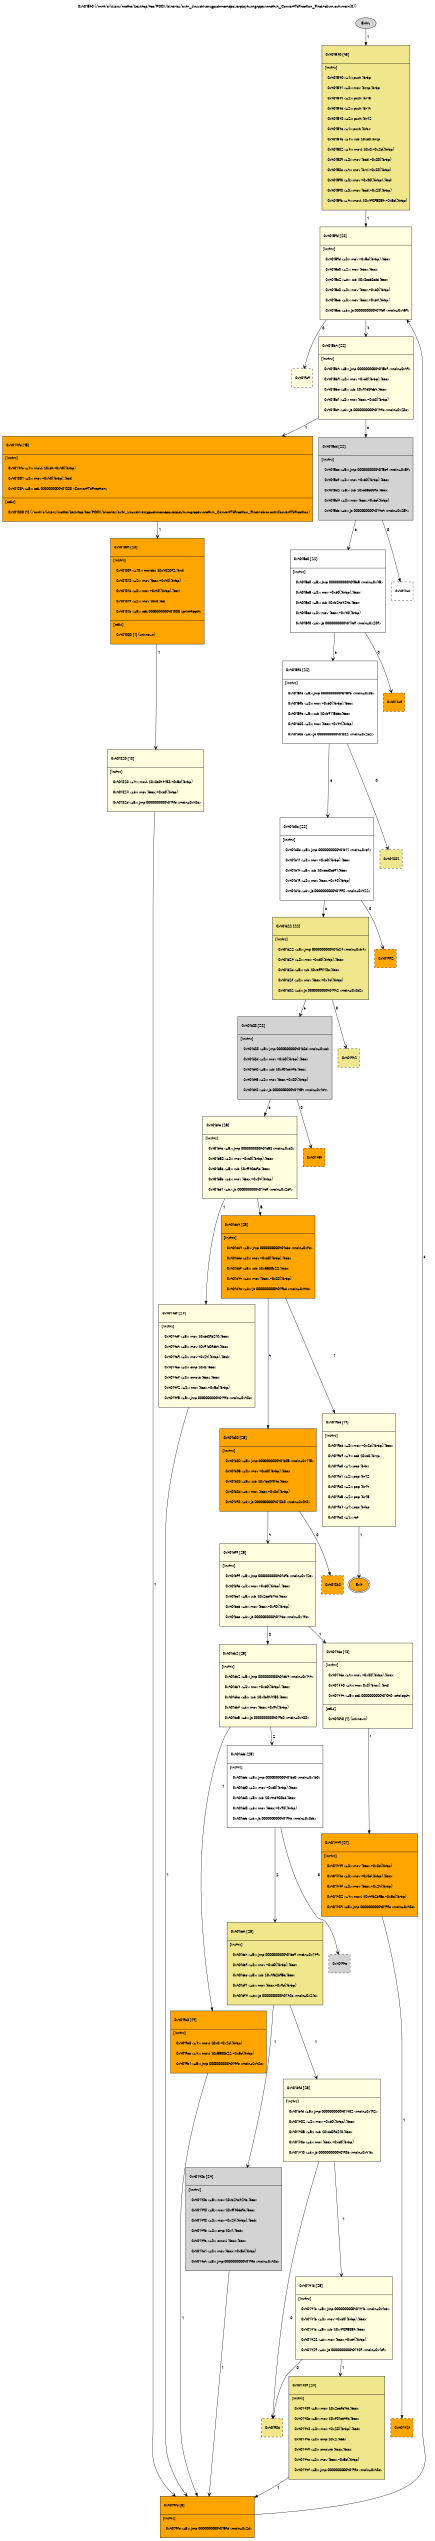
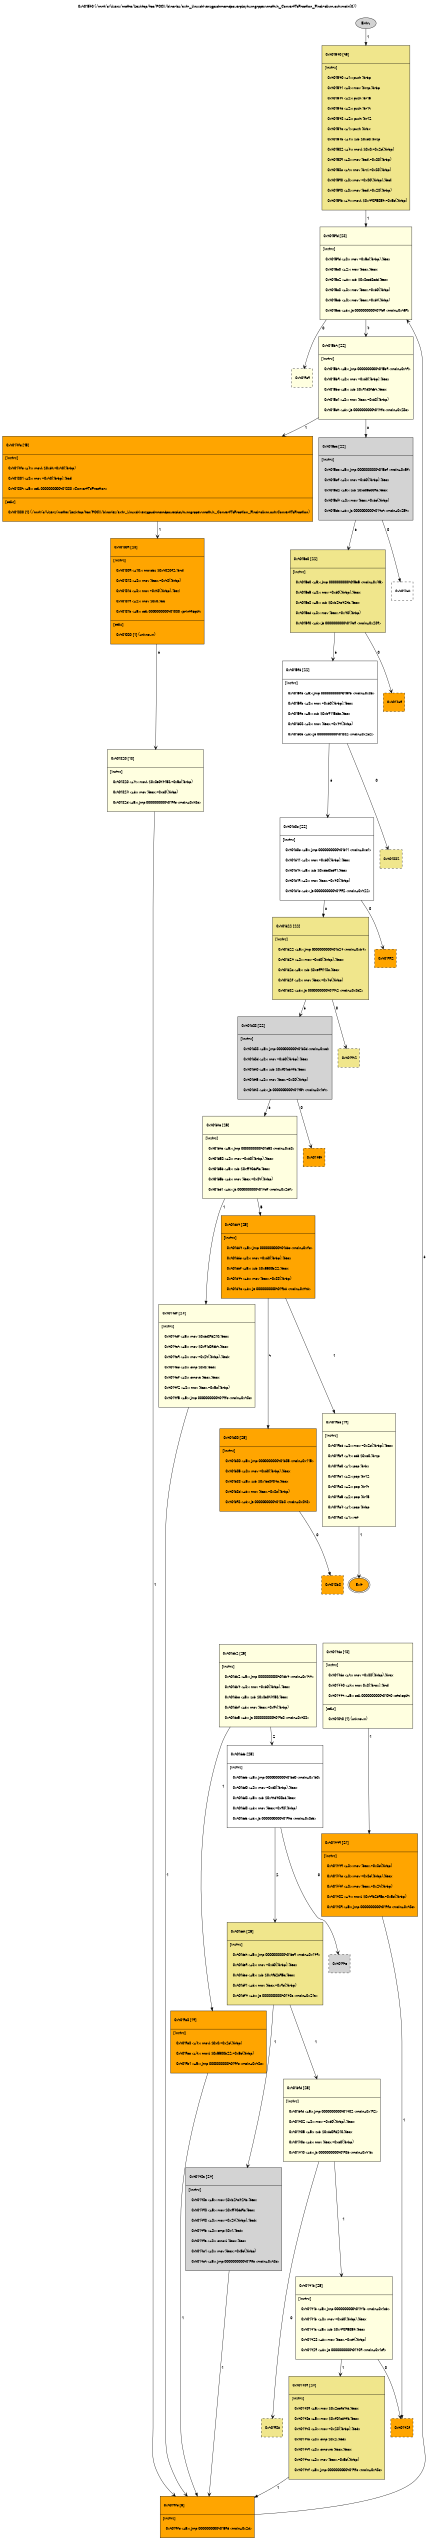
(338, 591) -> (338, 591)
(159, 653) -> (159, 653)
(268, 1585) -> none
(282, 2384) -> (392, 2386)
